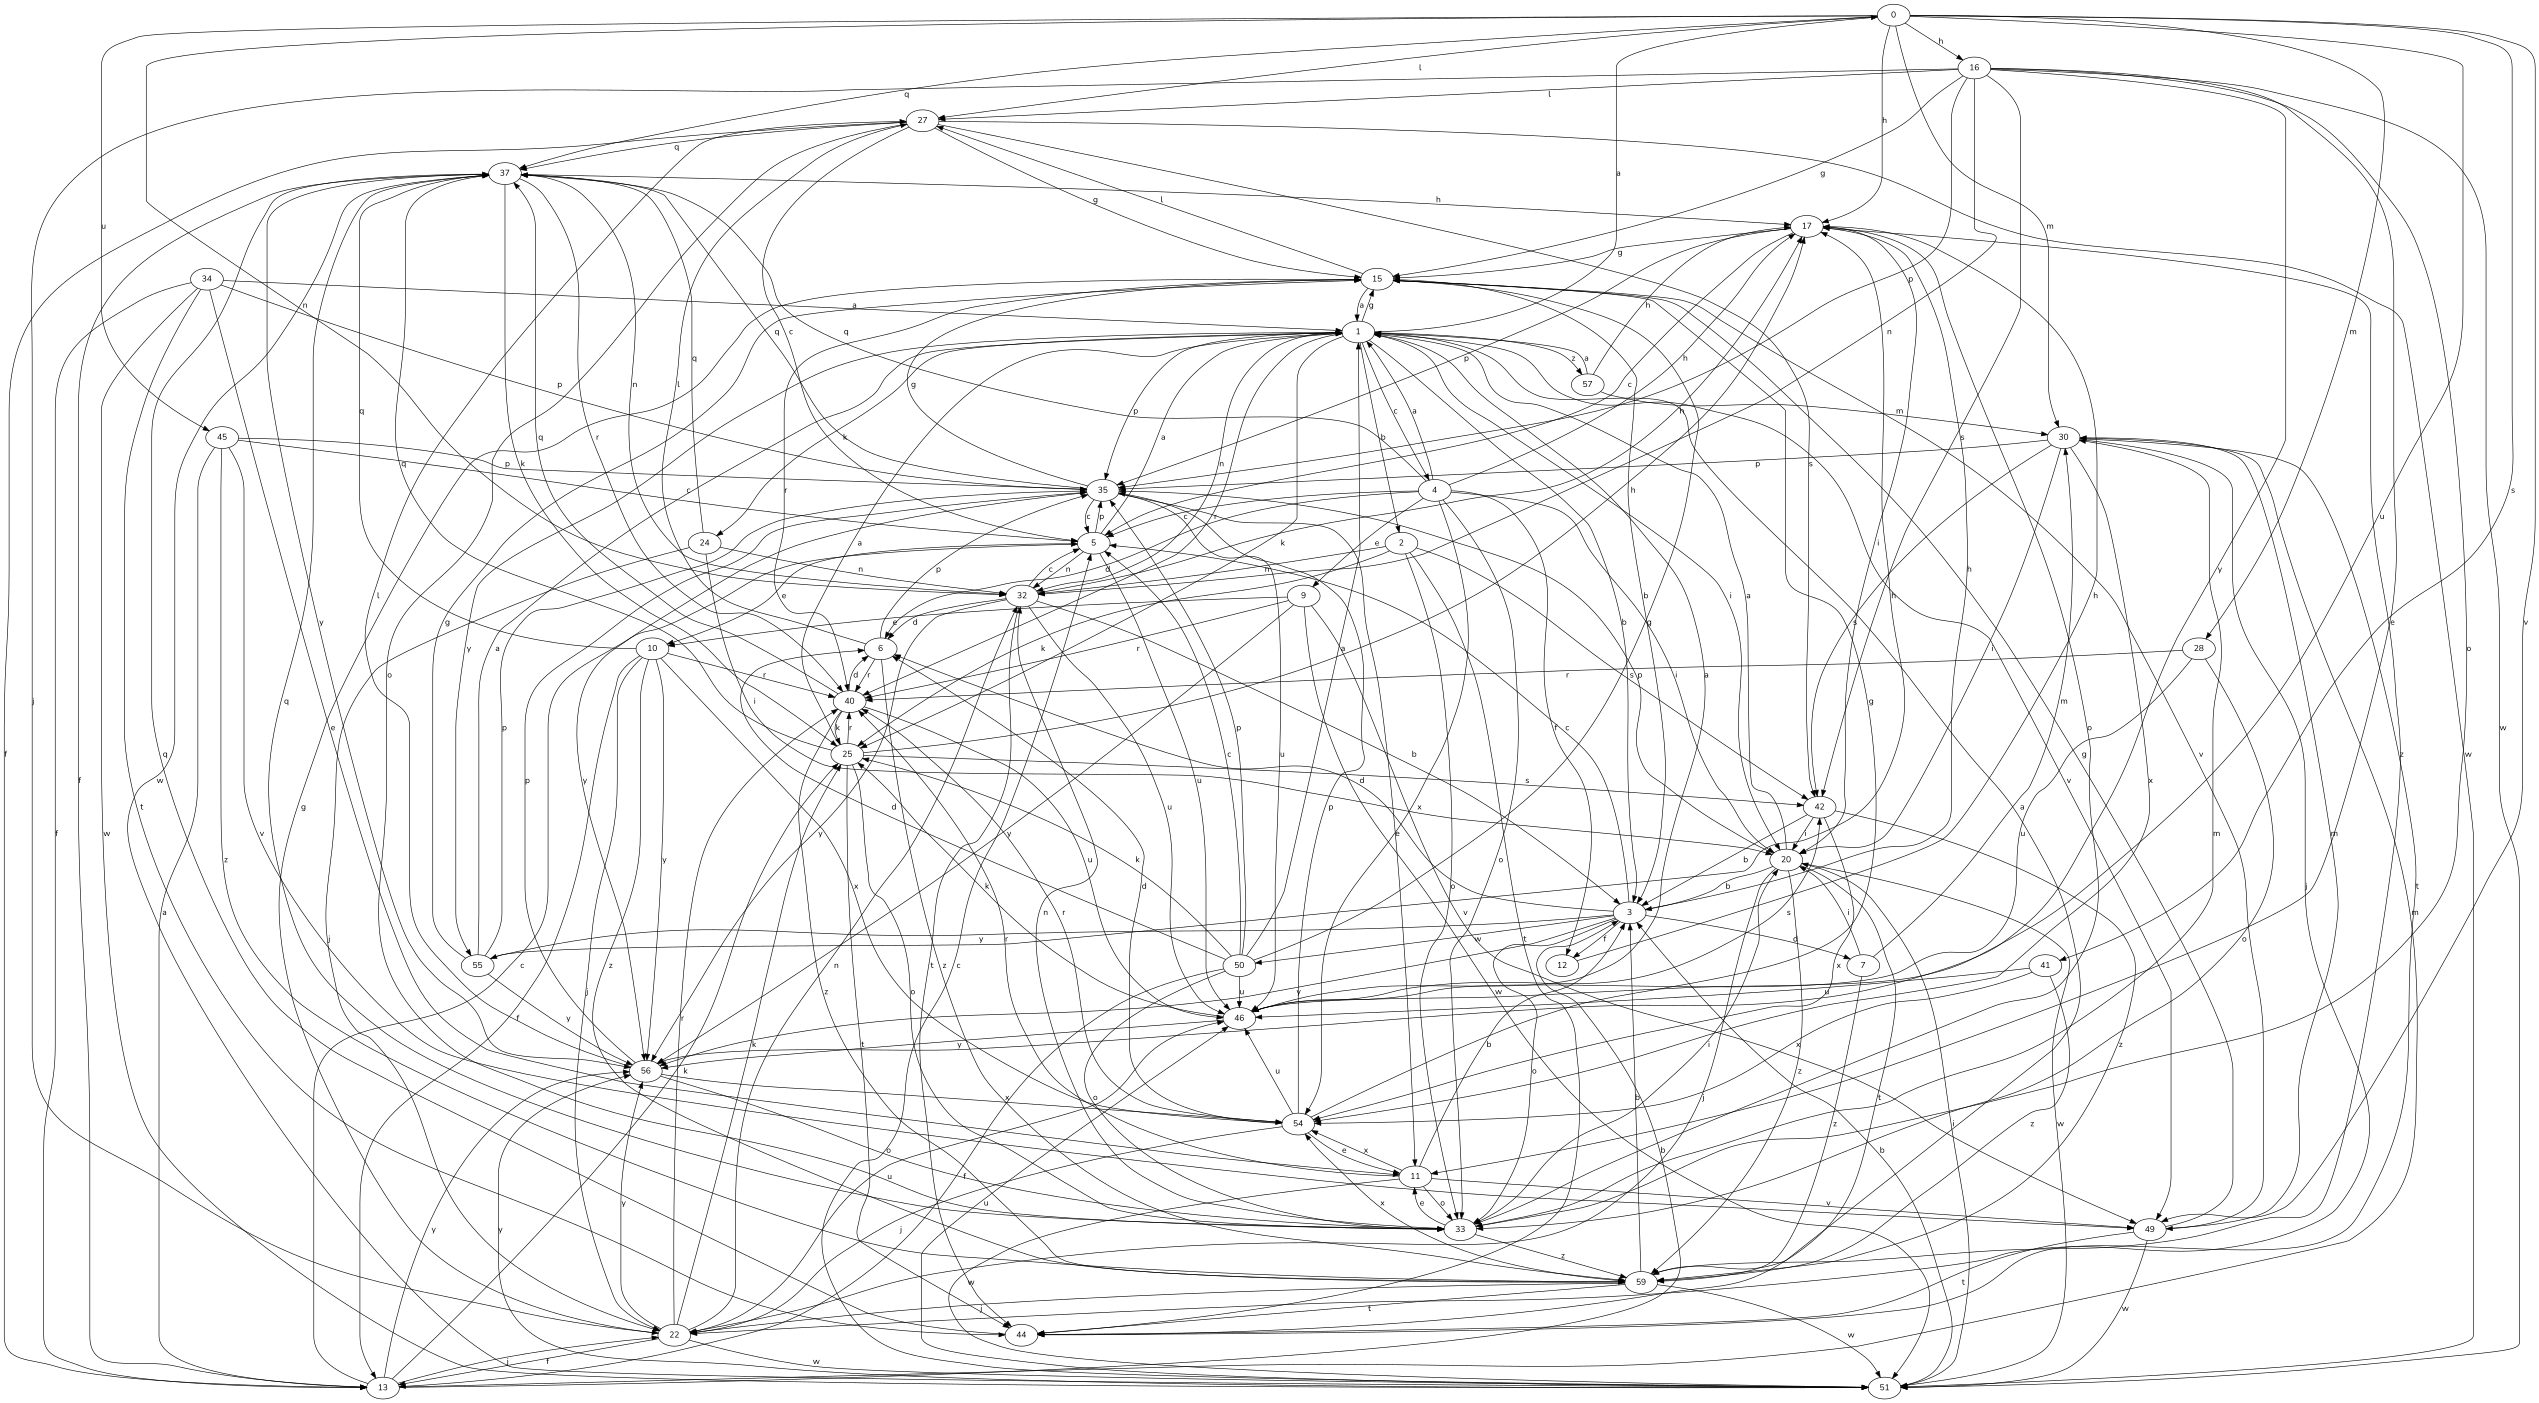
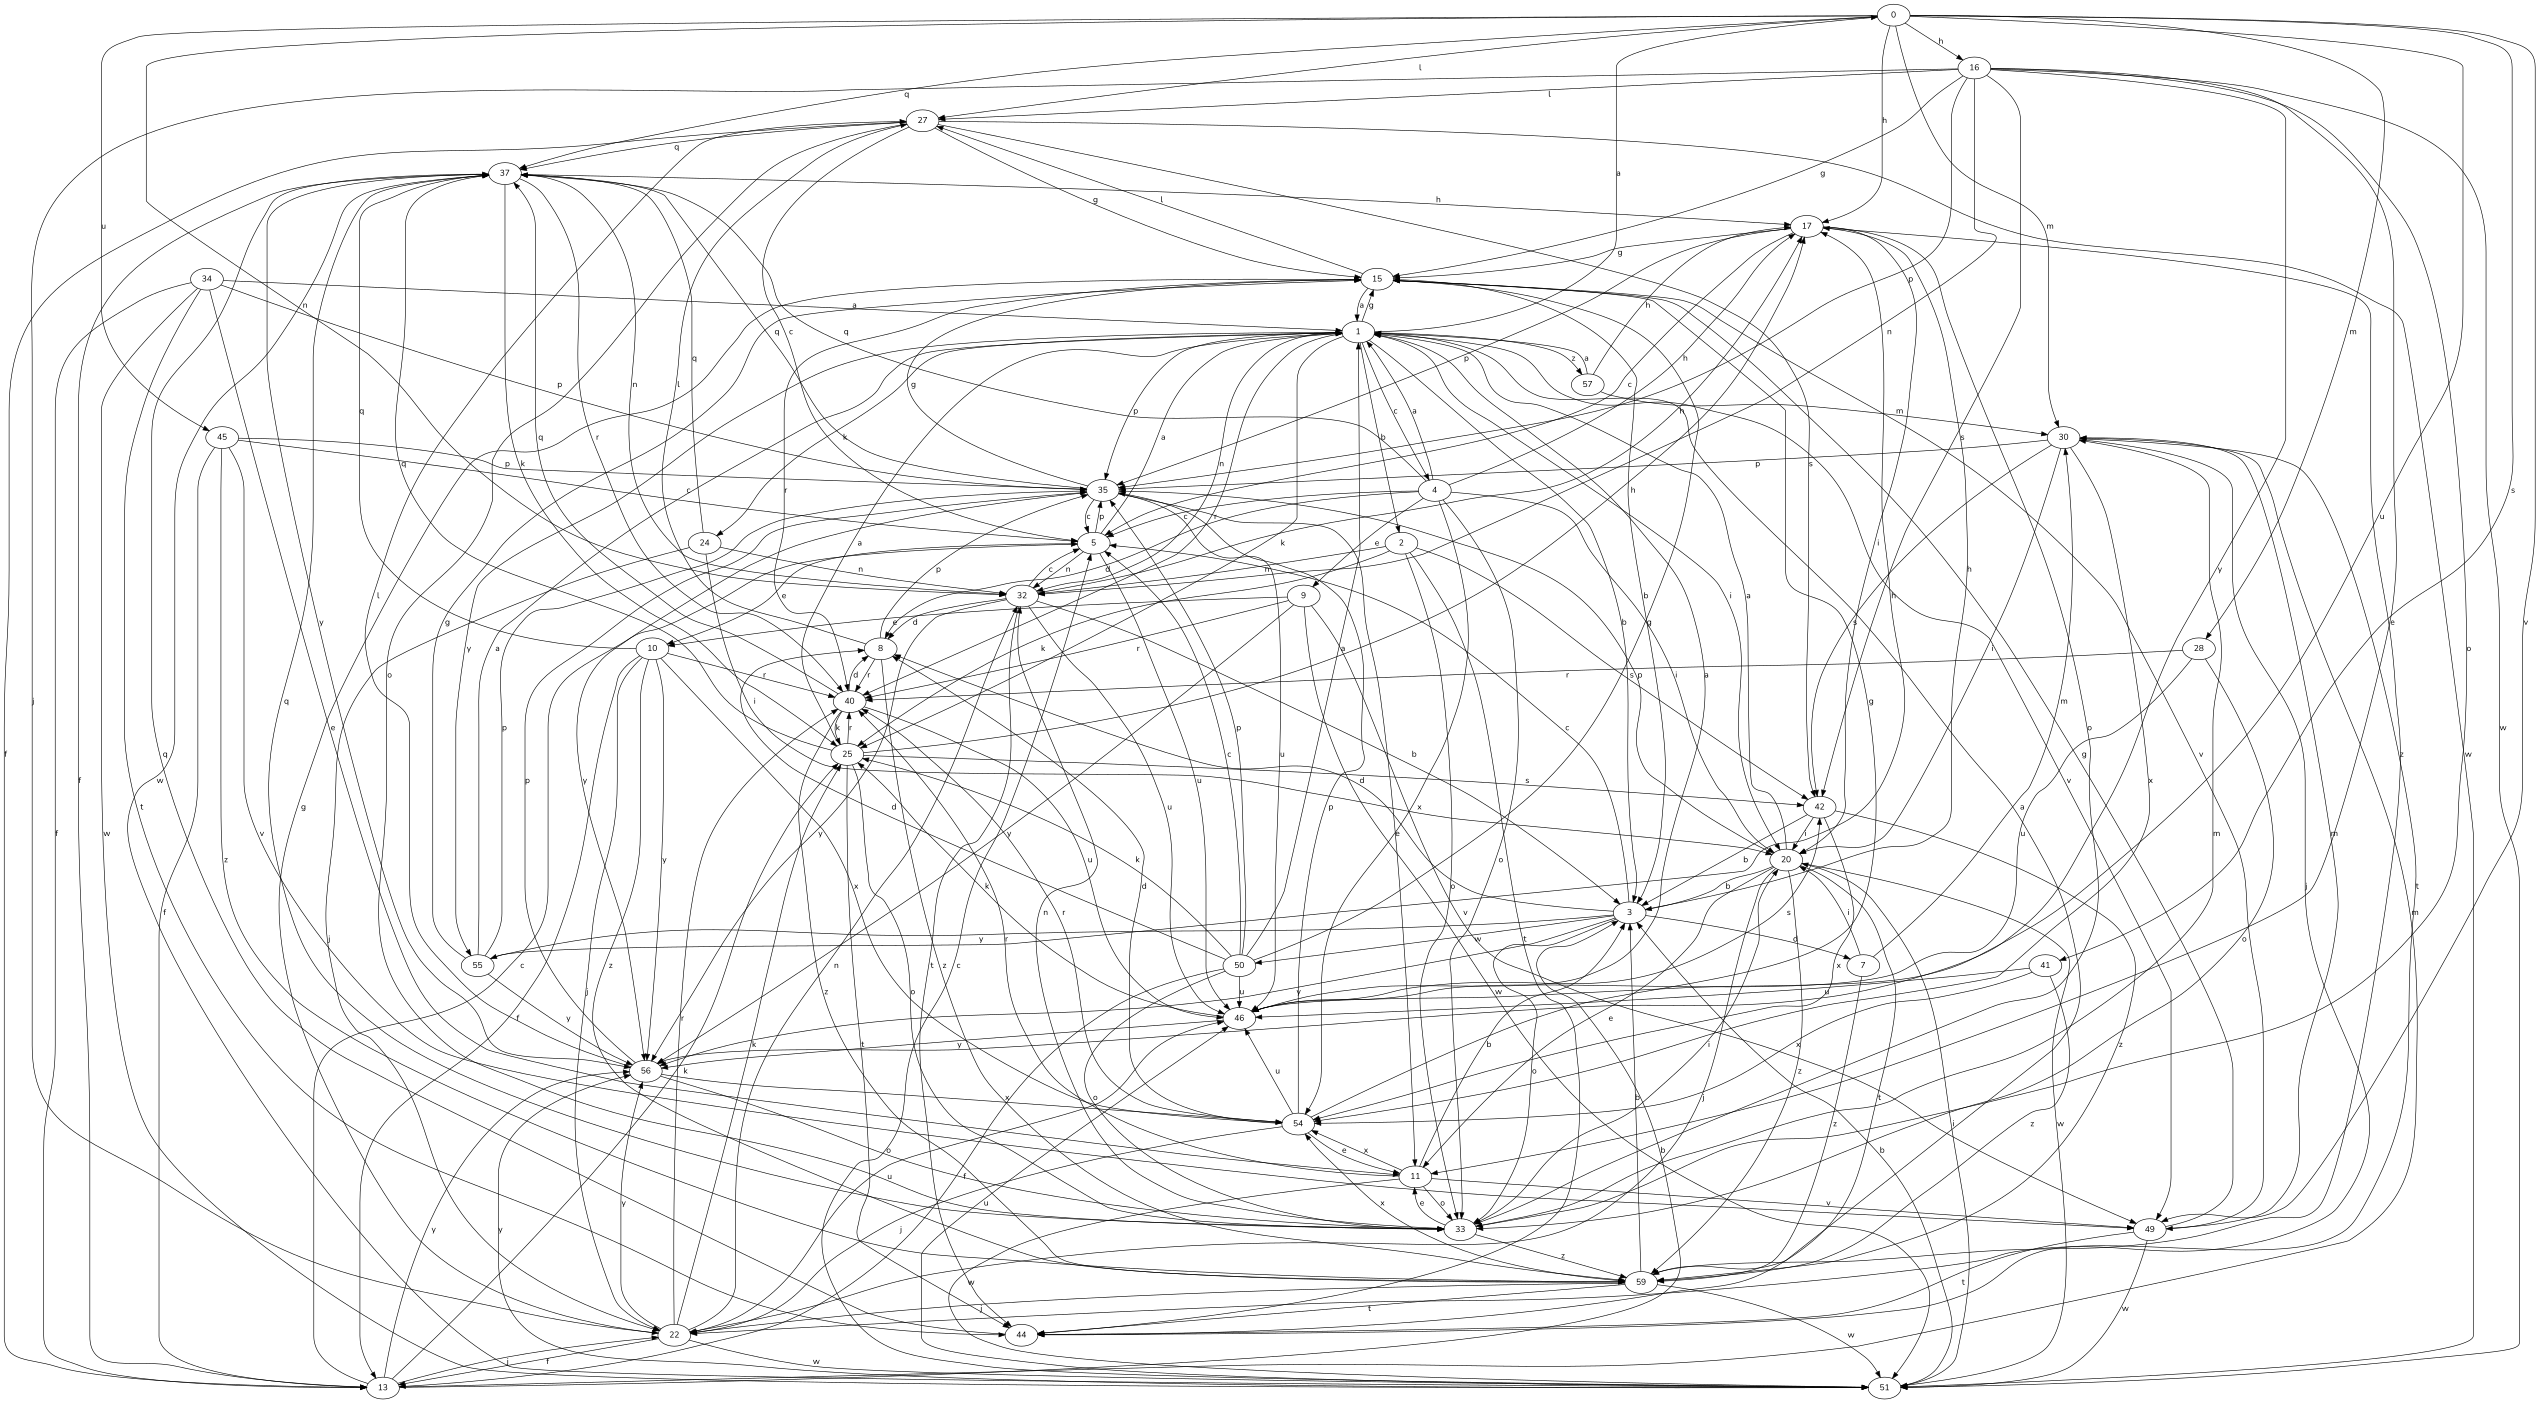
(881, 649) -> (881, 649)
(165, 913) -> (165, 913)
(1562, 966) -> none
none -> (1601, 1012)
